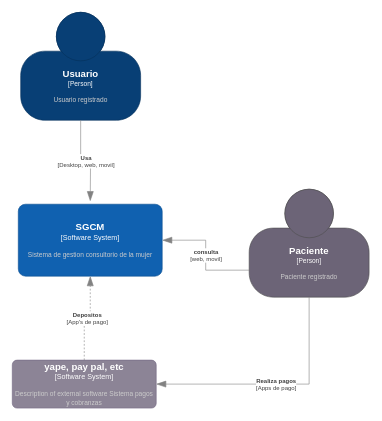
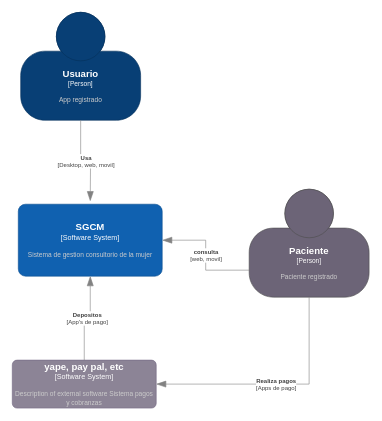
(81, 86) -> (81, 86)
(84, 343) -> (84, 343)
